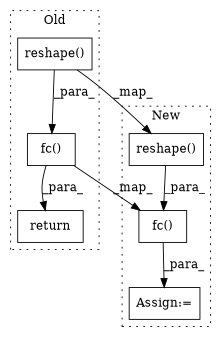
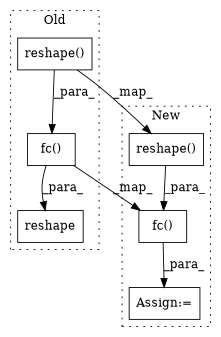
(50, 226) -> (50, 226)
